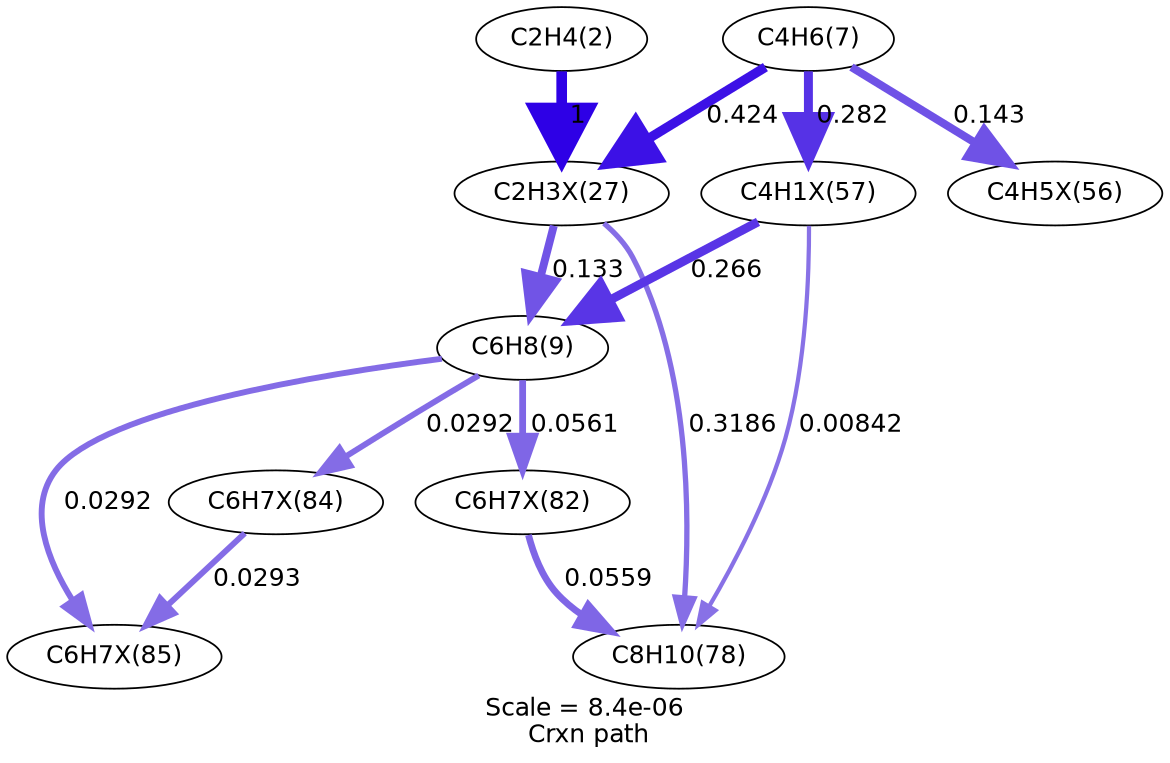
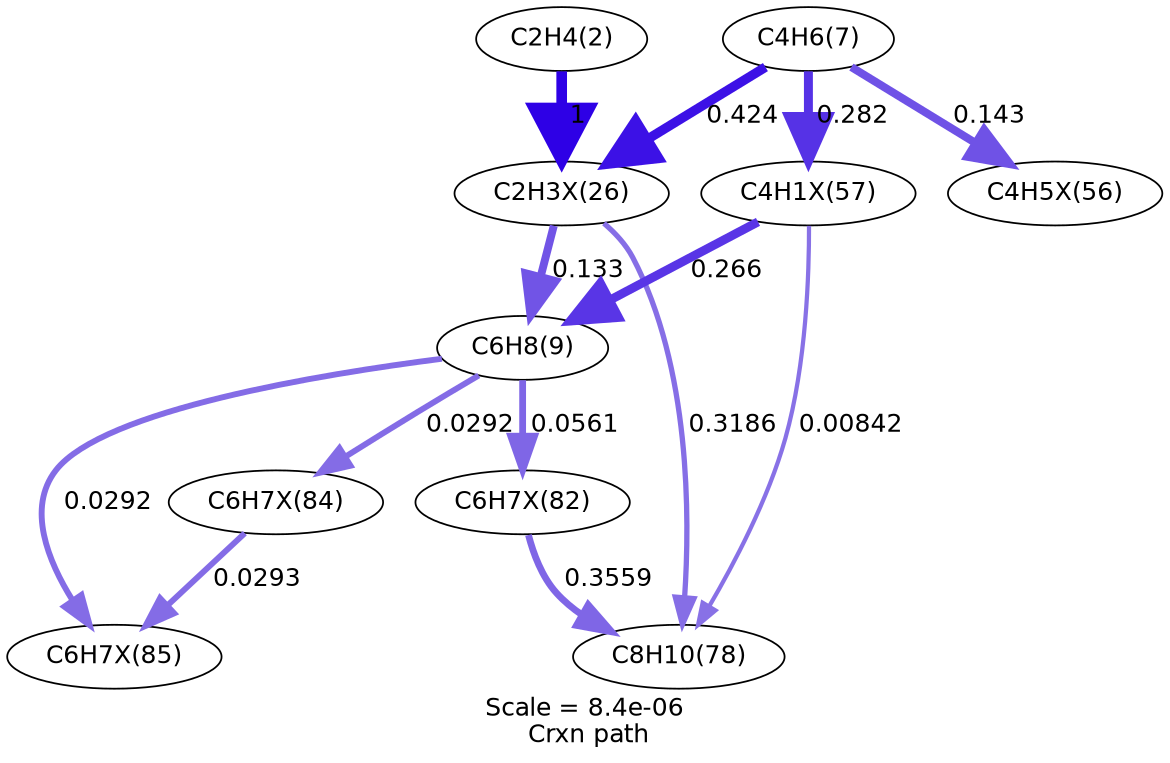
(562, 193) -> (562, 193)
(605, 580) -> (605, 580)
